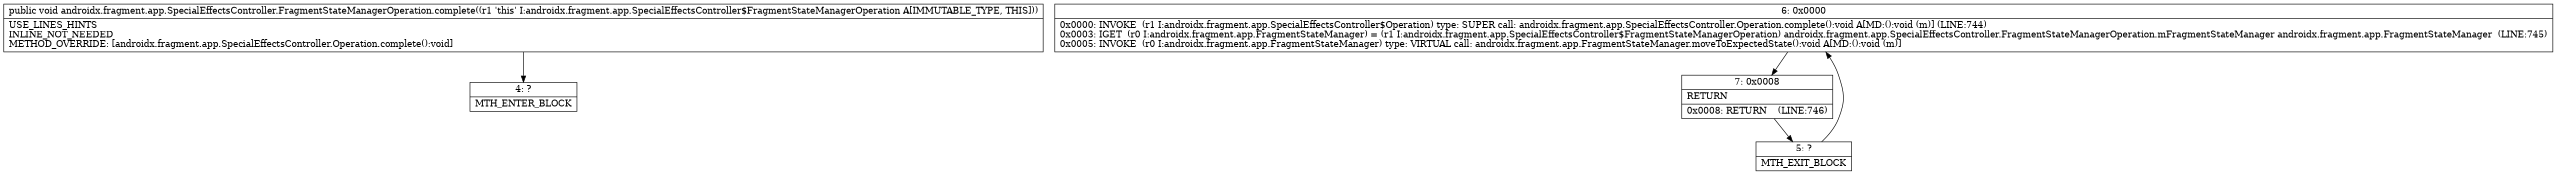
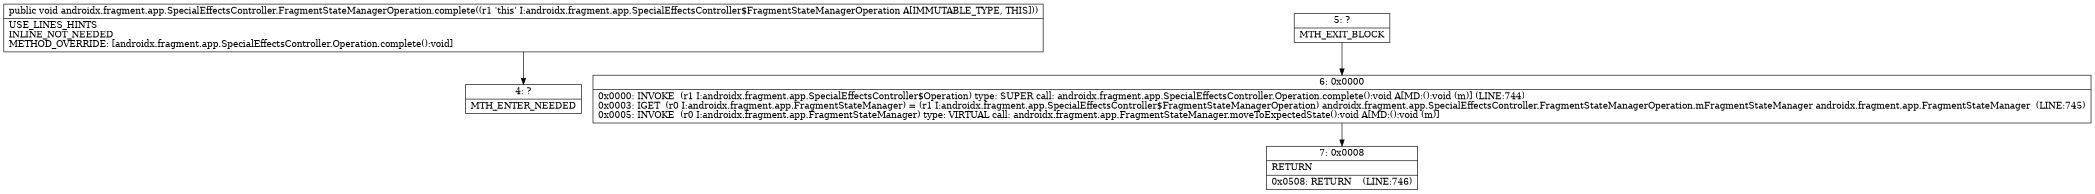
(523, 104) -> (523, 106)
(1757, 111) -> (1342, 182)
(1781, 128) -> none
